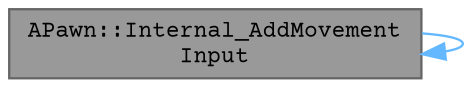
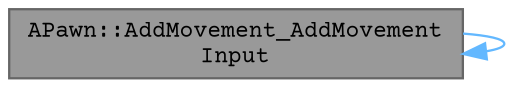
(215, 44) -> (236, 44)
